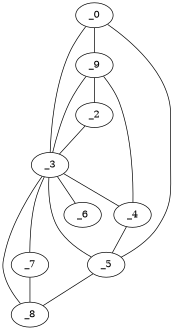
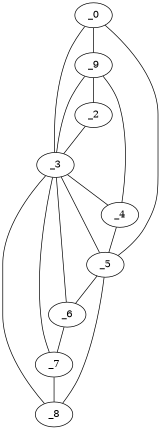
none -> (86, 290)
none -> (61, 340)
